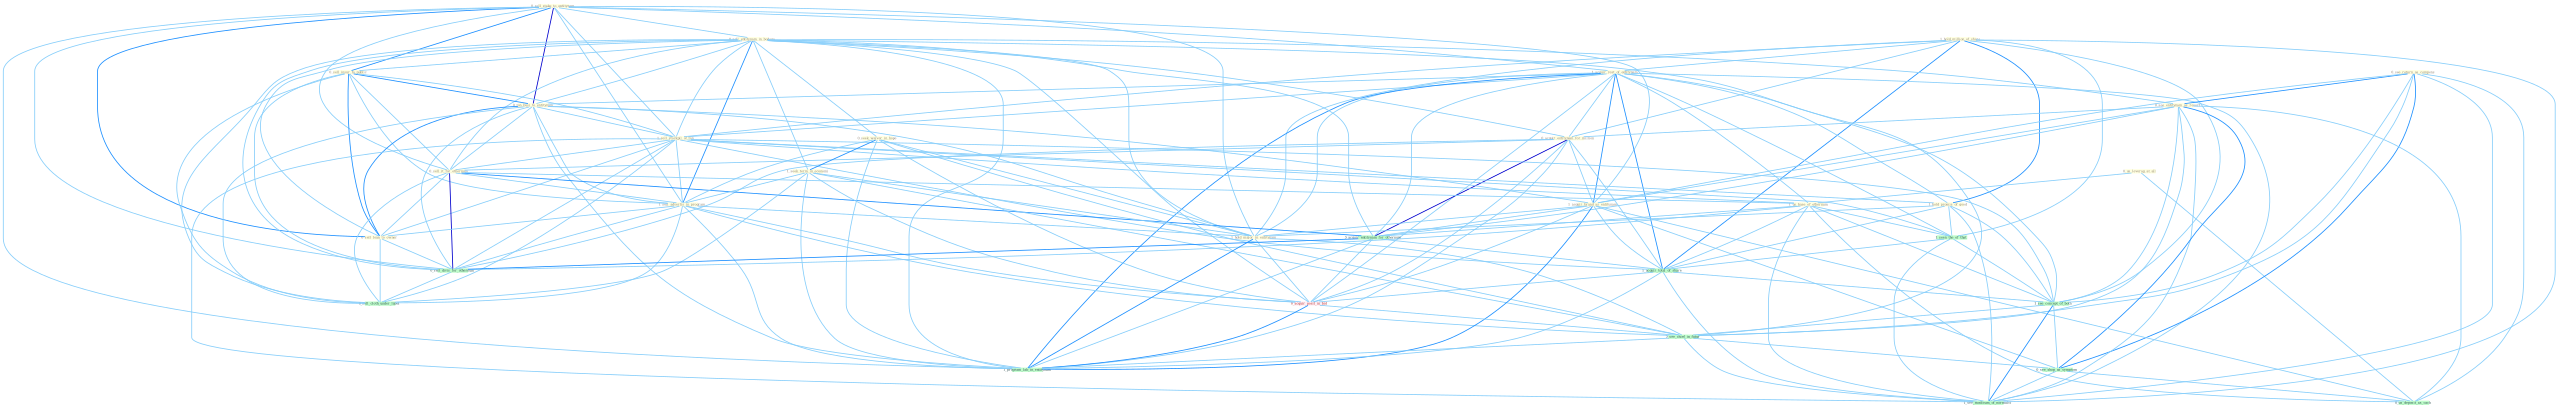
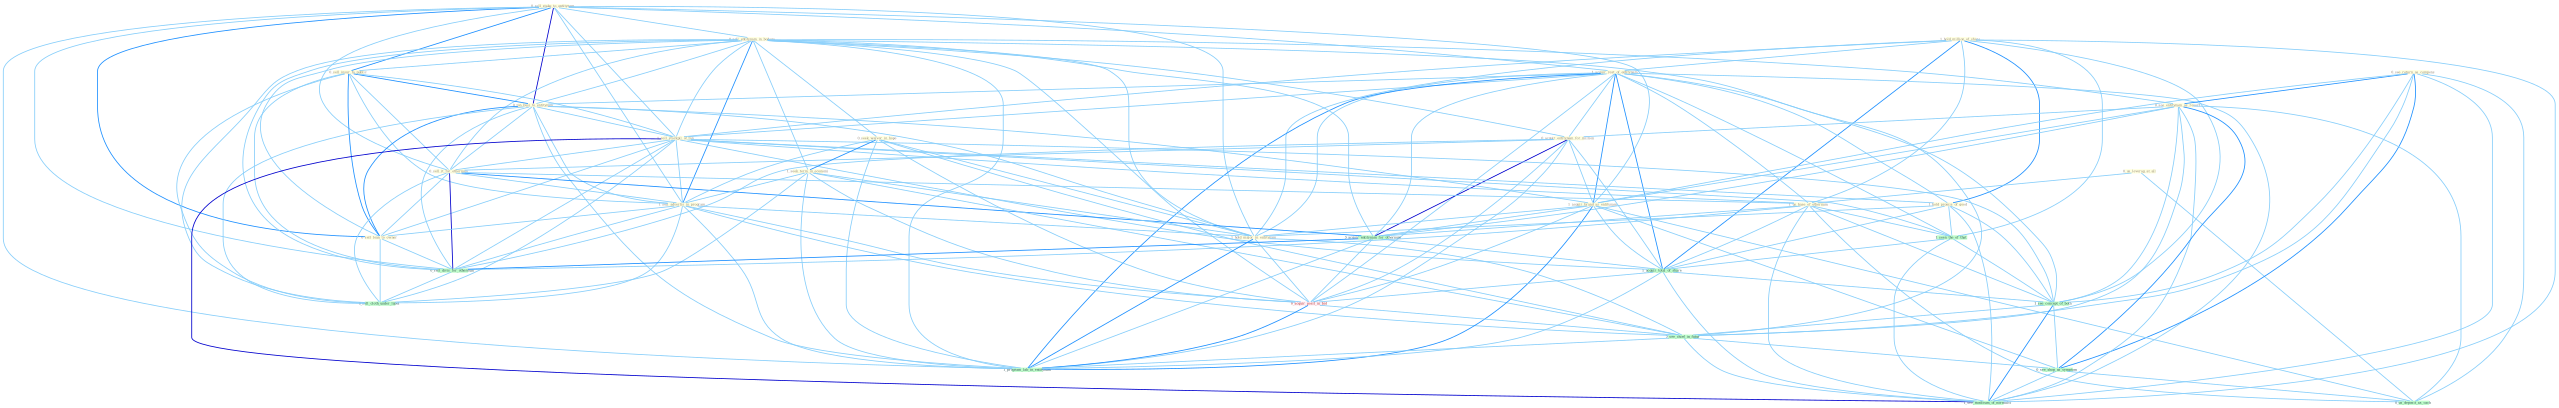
(1765, 89) -> (1934, 135)
(782, 380) -> (782, 380)
